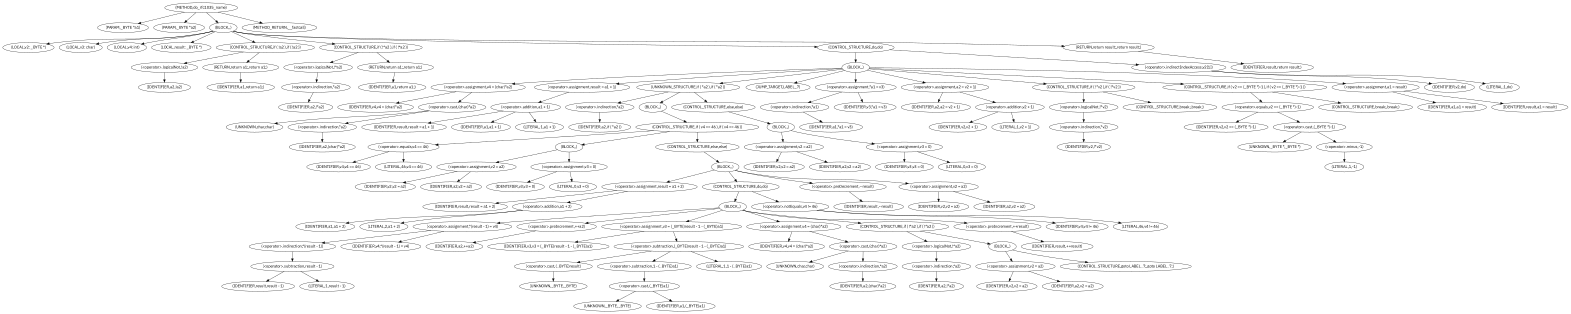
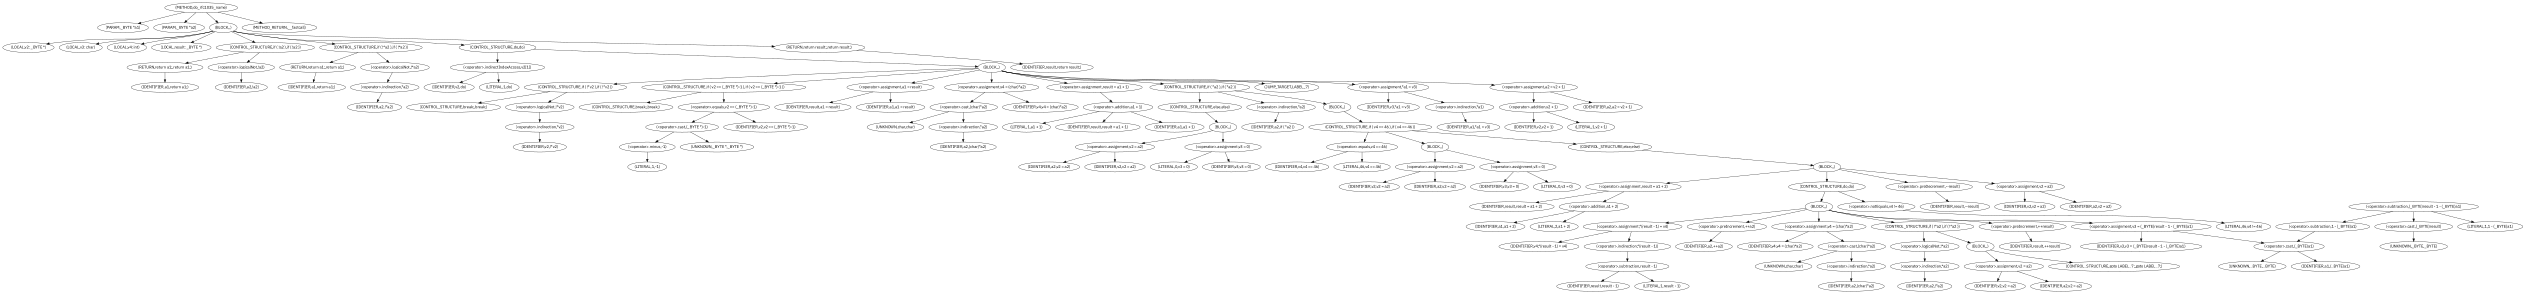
(688, 87) -> (1200, 87)
(1077, 227) -> none
(675, 235) -> (2217, 237)
